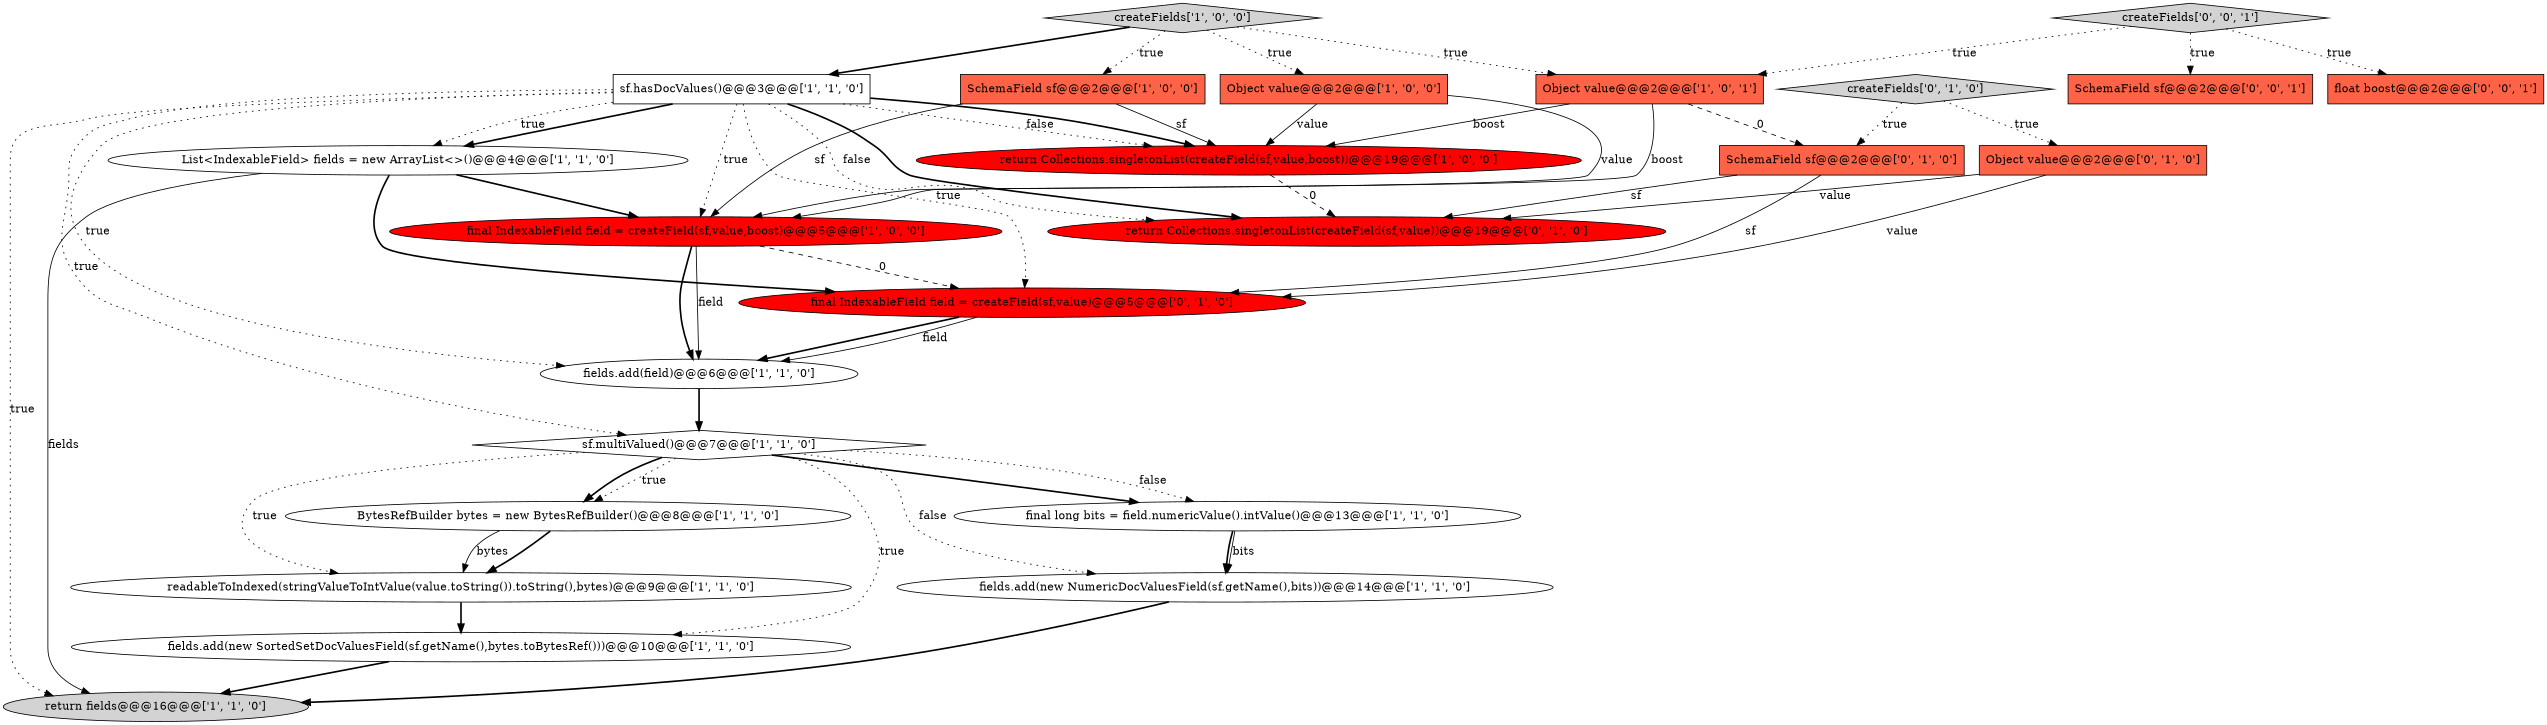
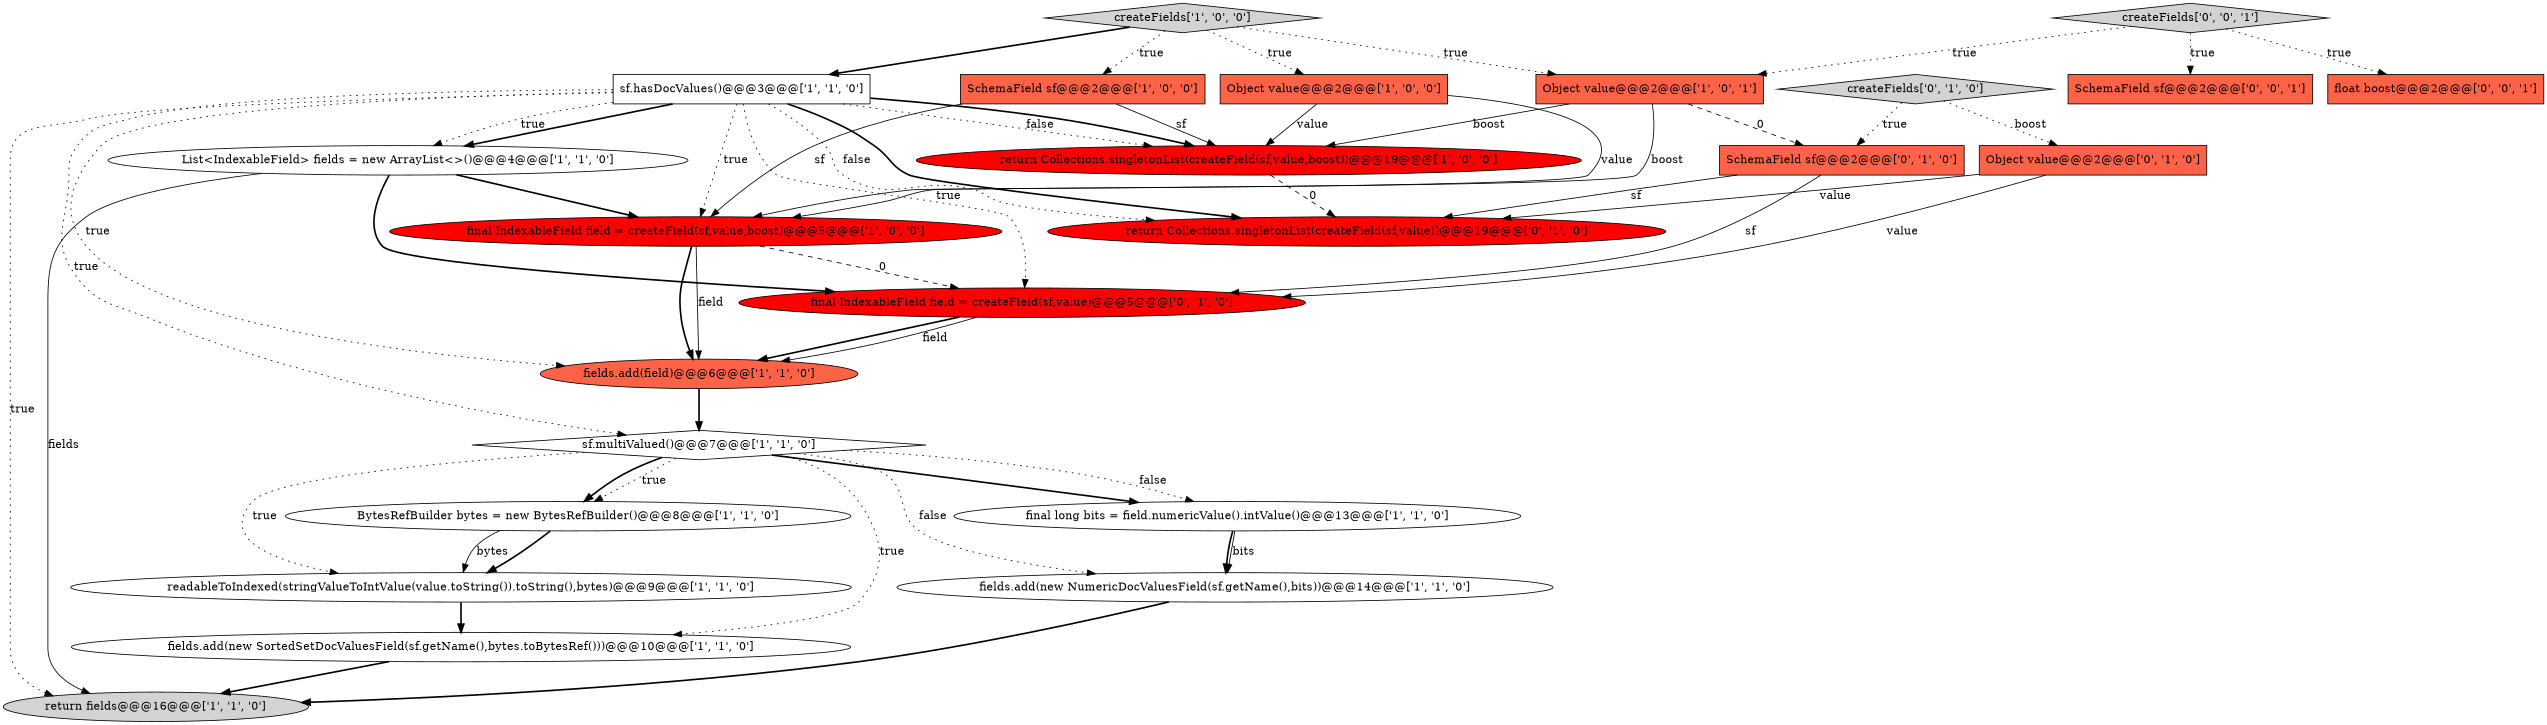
(2027, 125) -> (2031, 125)
(699, 374) -> (699, 374)
